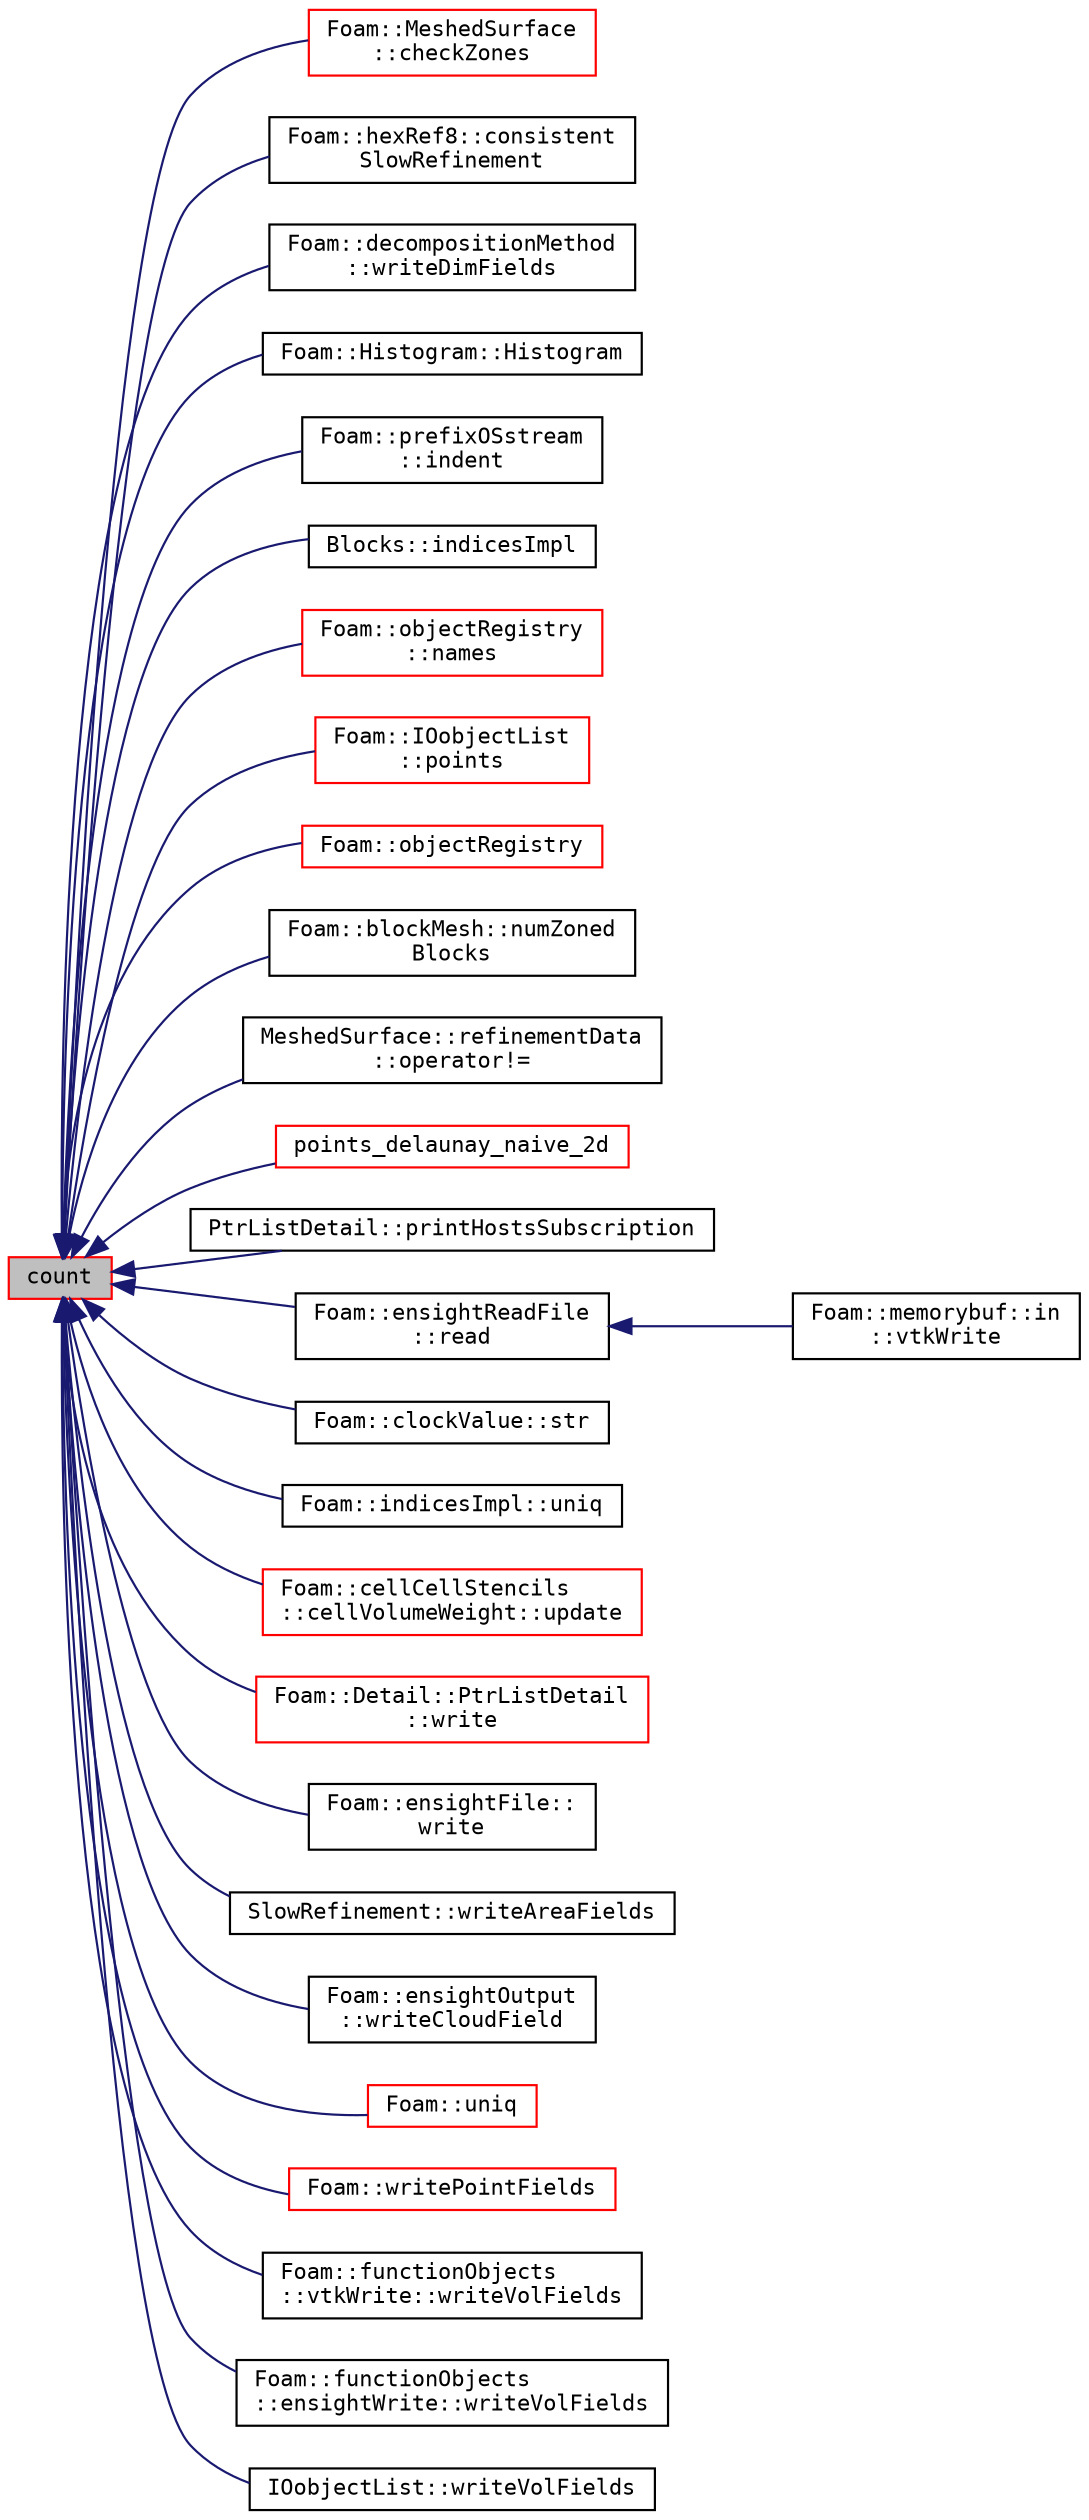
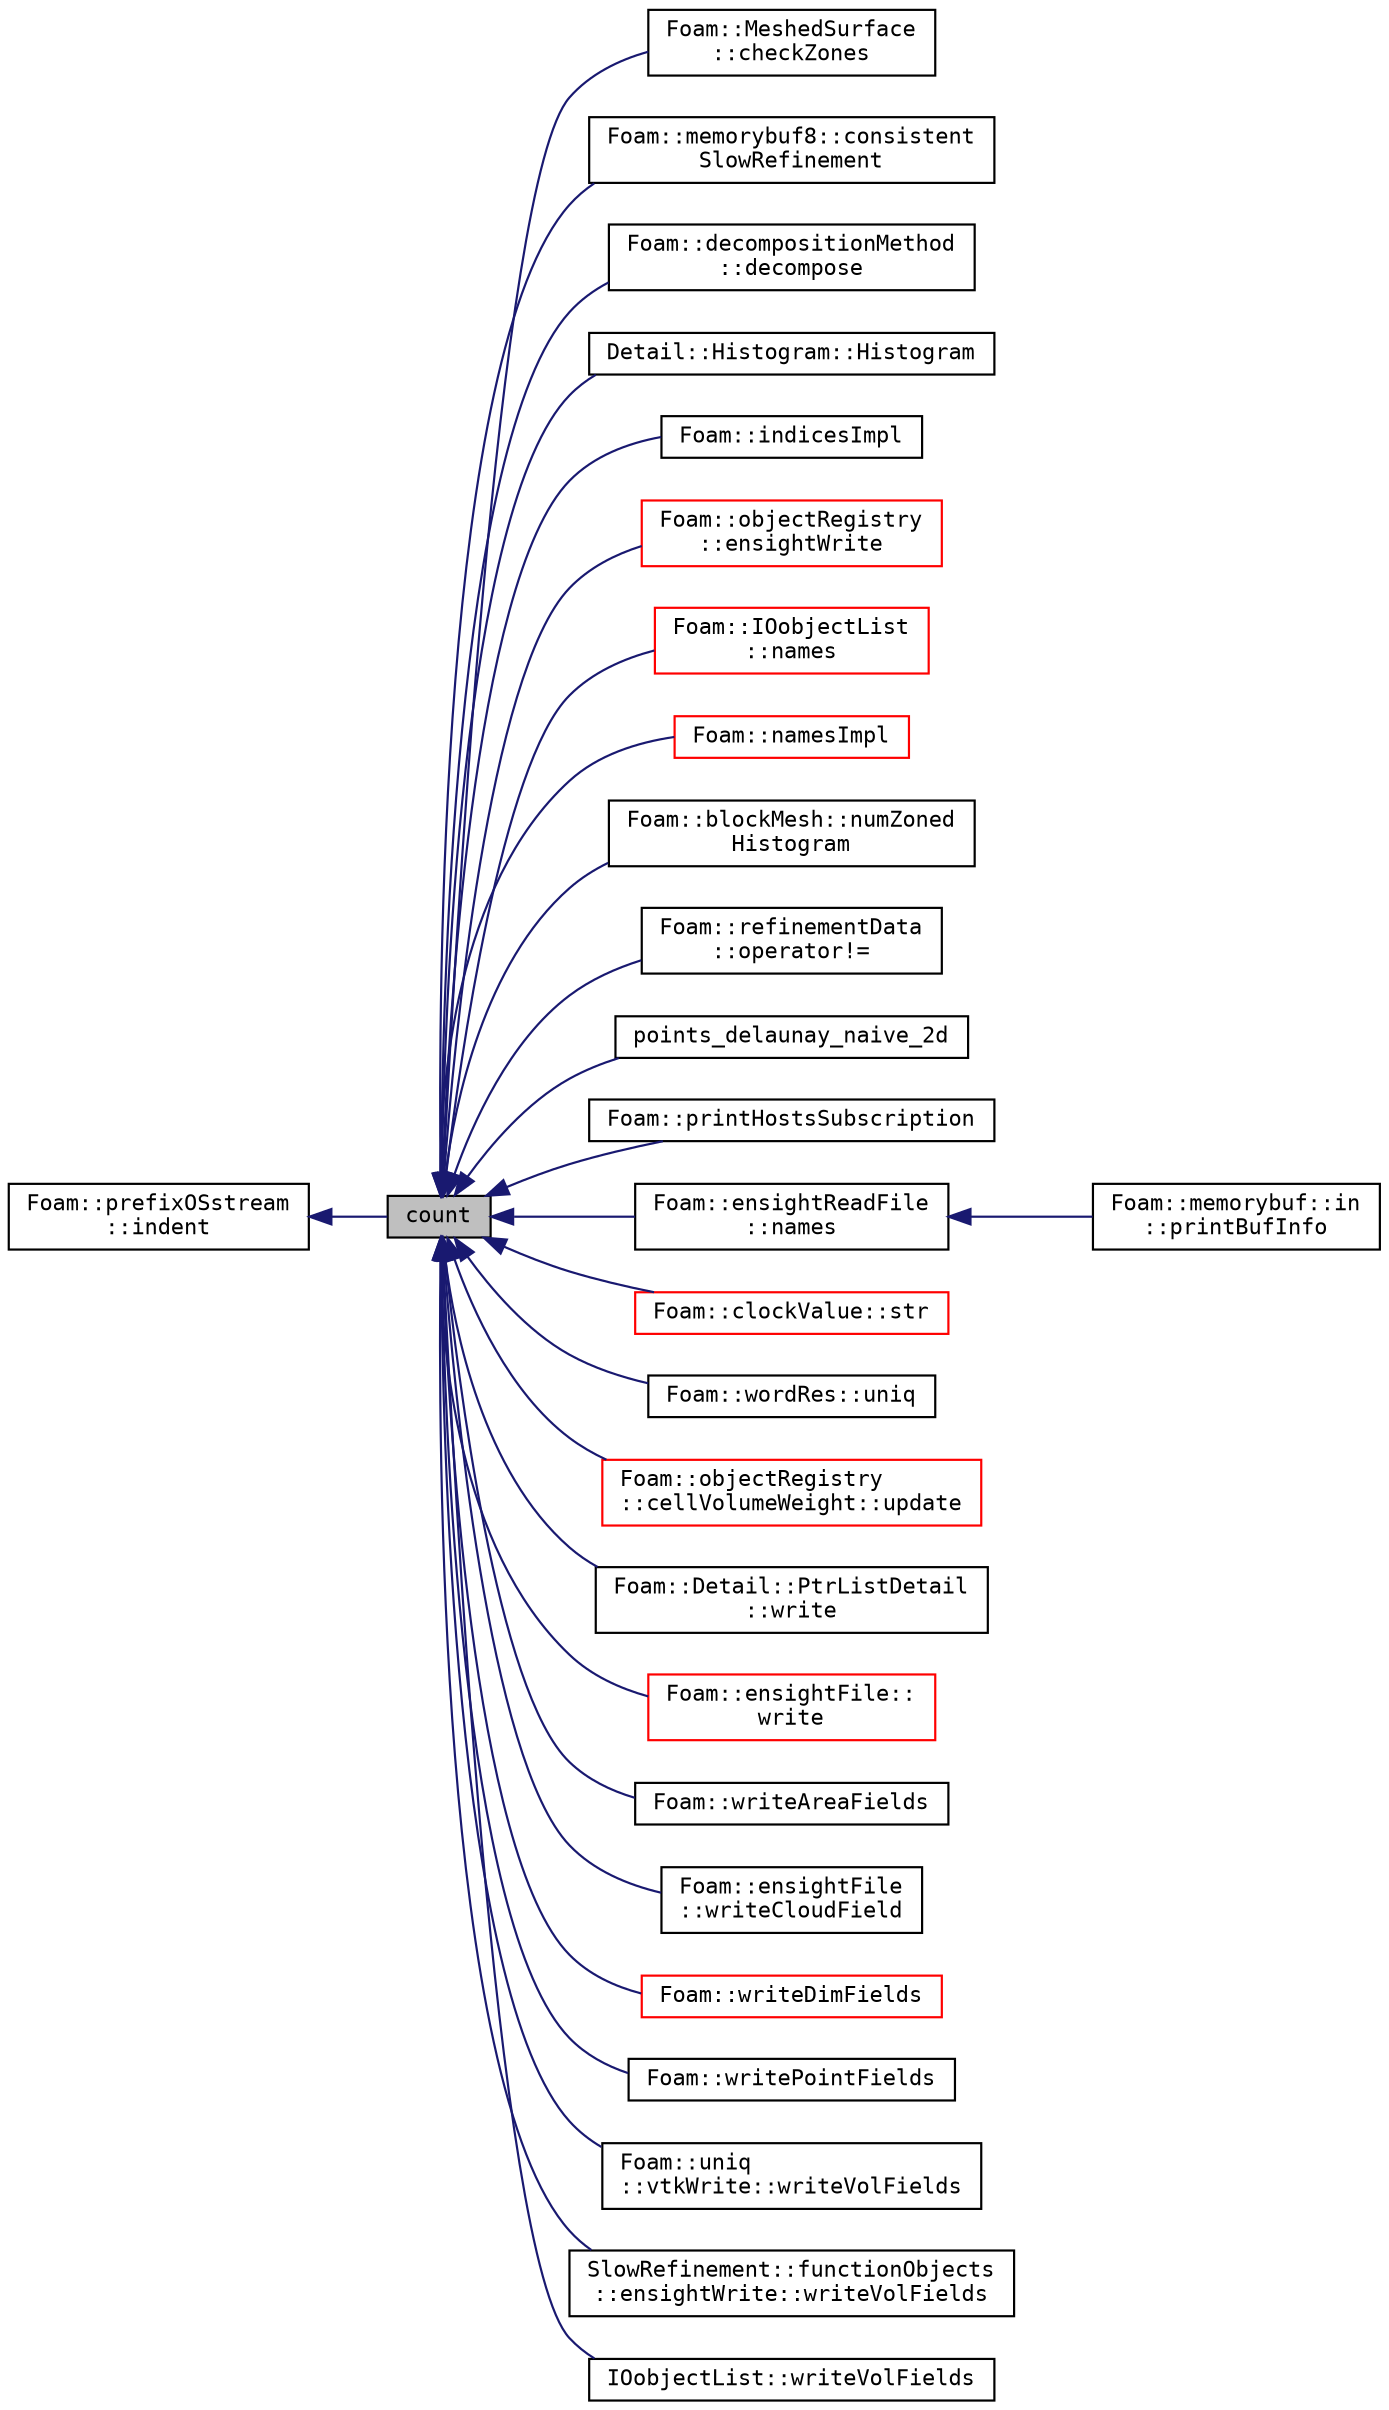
(452, 43) -> (792, 43)
(452, 150) -> (792, 150)
(452, 257) -> (792, 257)
(452, 354) -> (792, 354)
(452, 546) -> (792, 437)
(452, 643) -> (792, 533)
(118, 692) -> (359, 1217)
(452, 750) -> (792, 641)
(452, 847) -> (792, 737)
(452, 943) -> (792, 833)
(452, 1050) -> (792, 941)
(452, 1147) -> (792, 1037)
(452, 1230) -> (792, 1120)
(60, 1278) -> (439, 1217)
(452, 1326) -> (792, 1217)
(936, 1326) -> (1236, 1217)
(452, 1423) -> (792, 1313)
(452, 1506) -> (792, 1396)
(452, 1602) -> (792, 1493)
(452, 1710) -> (792, 1600)
(452, 1817) -> (792, 1707)
(452, 1913) -> (792, 1804)
(452, 2010) -> (792, 1900)
(452, 2106) -> (792, 1996)
(452, 2189) -> (792, 2080)
(452, 2286) -> (792, 2176)
(452, 2393) -> (792, 2283)
